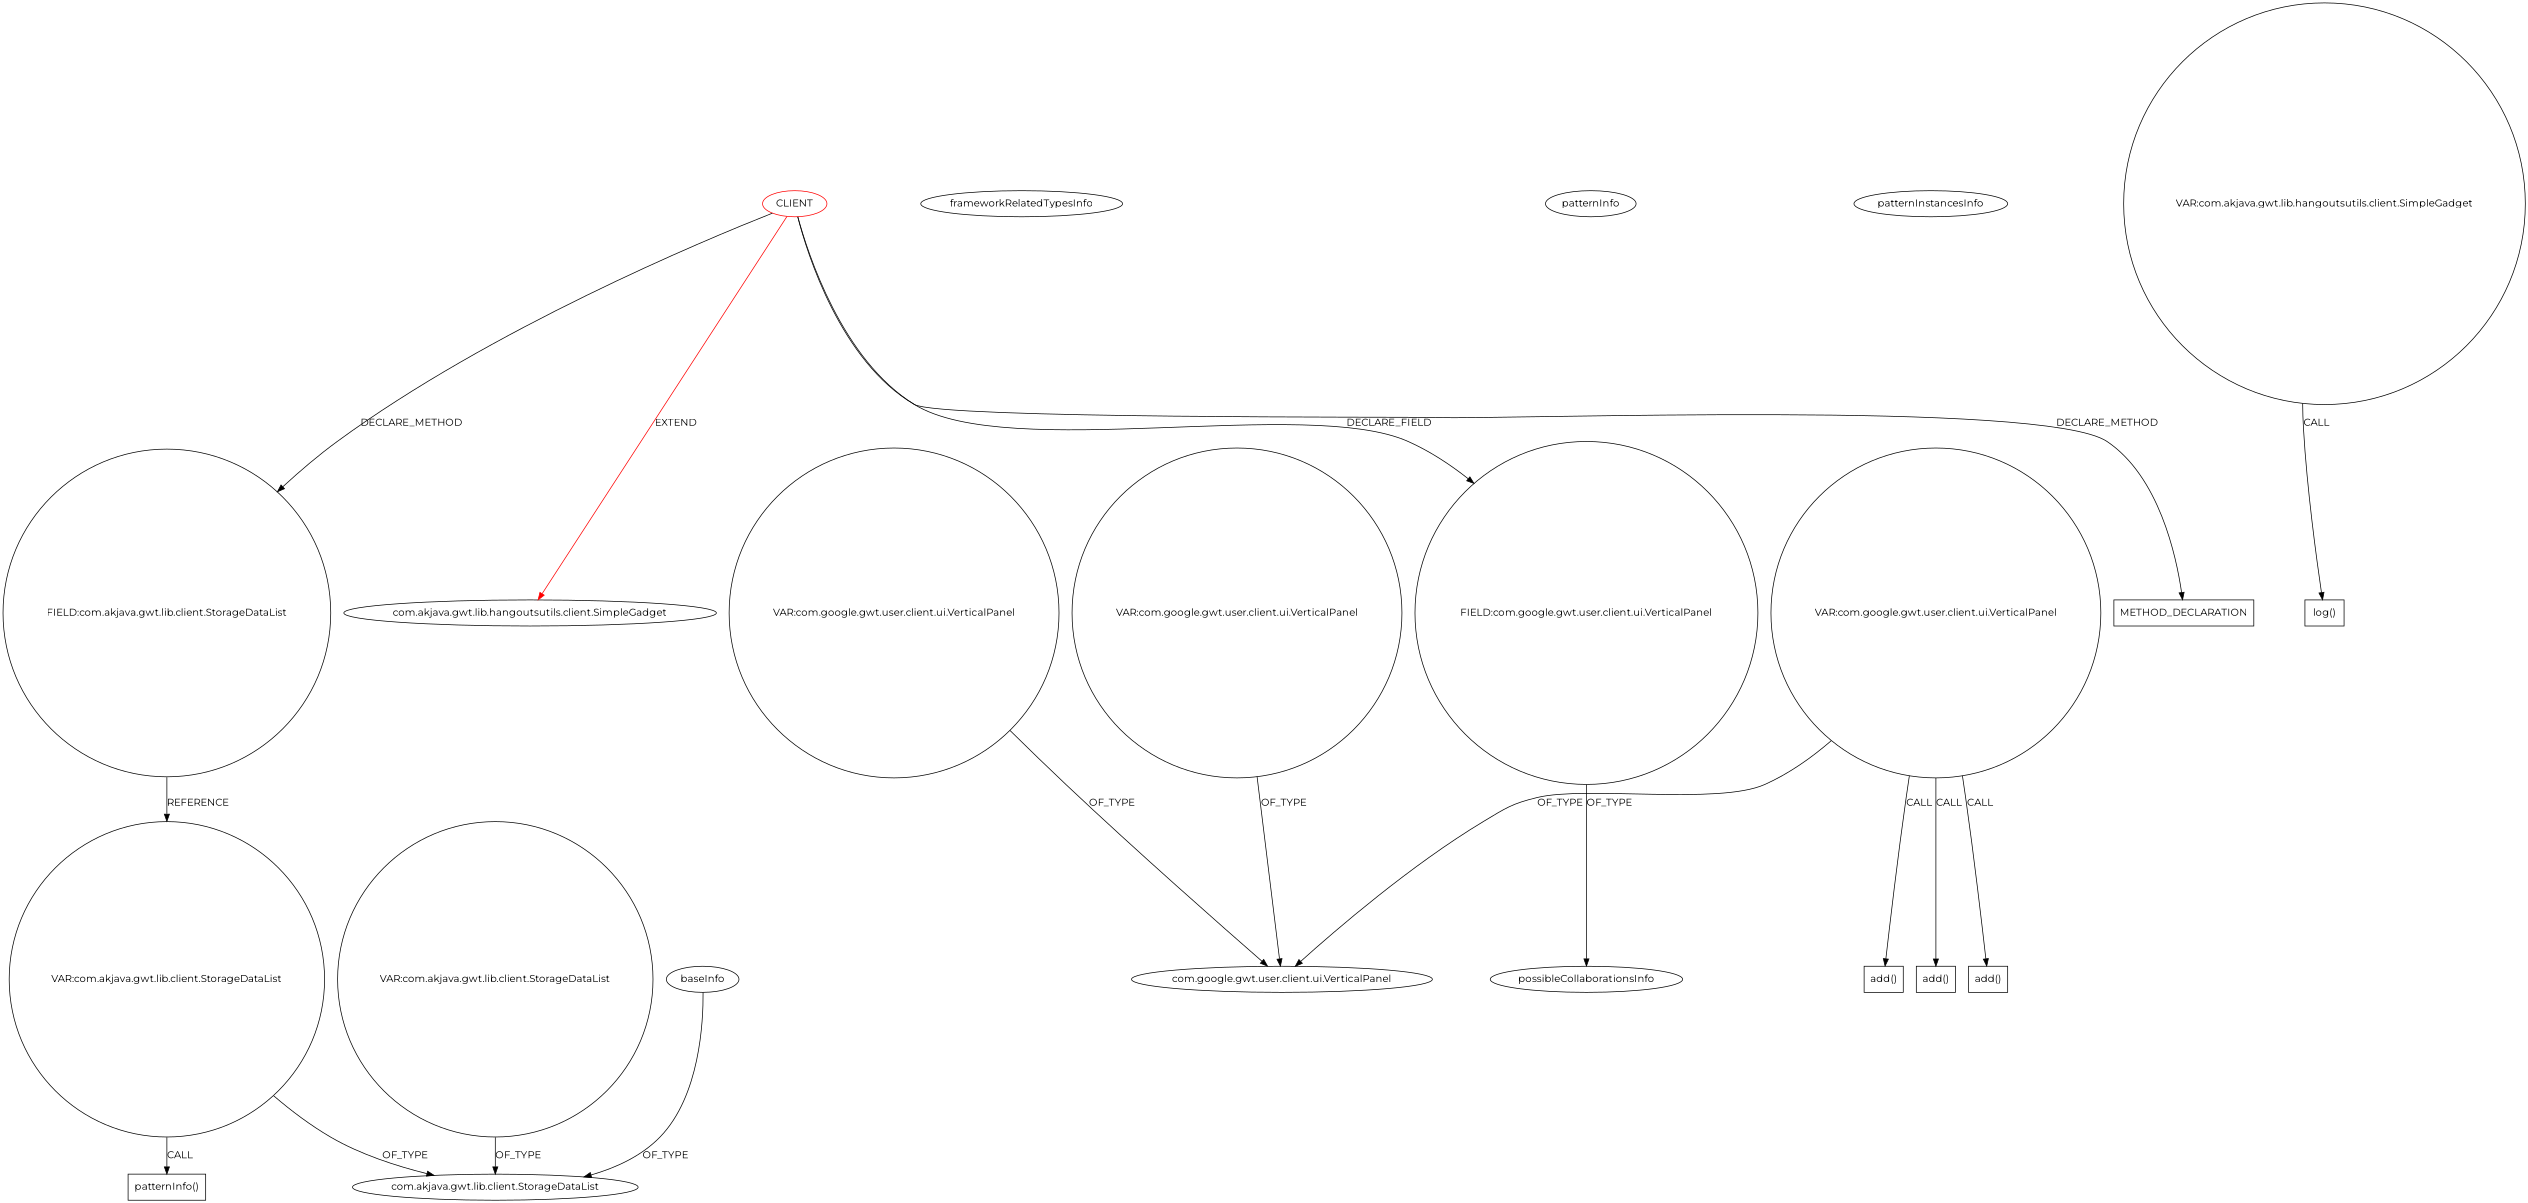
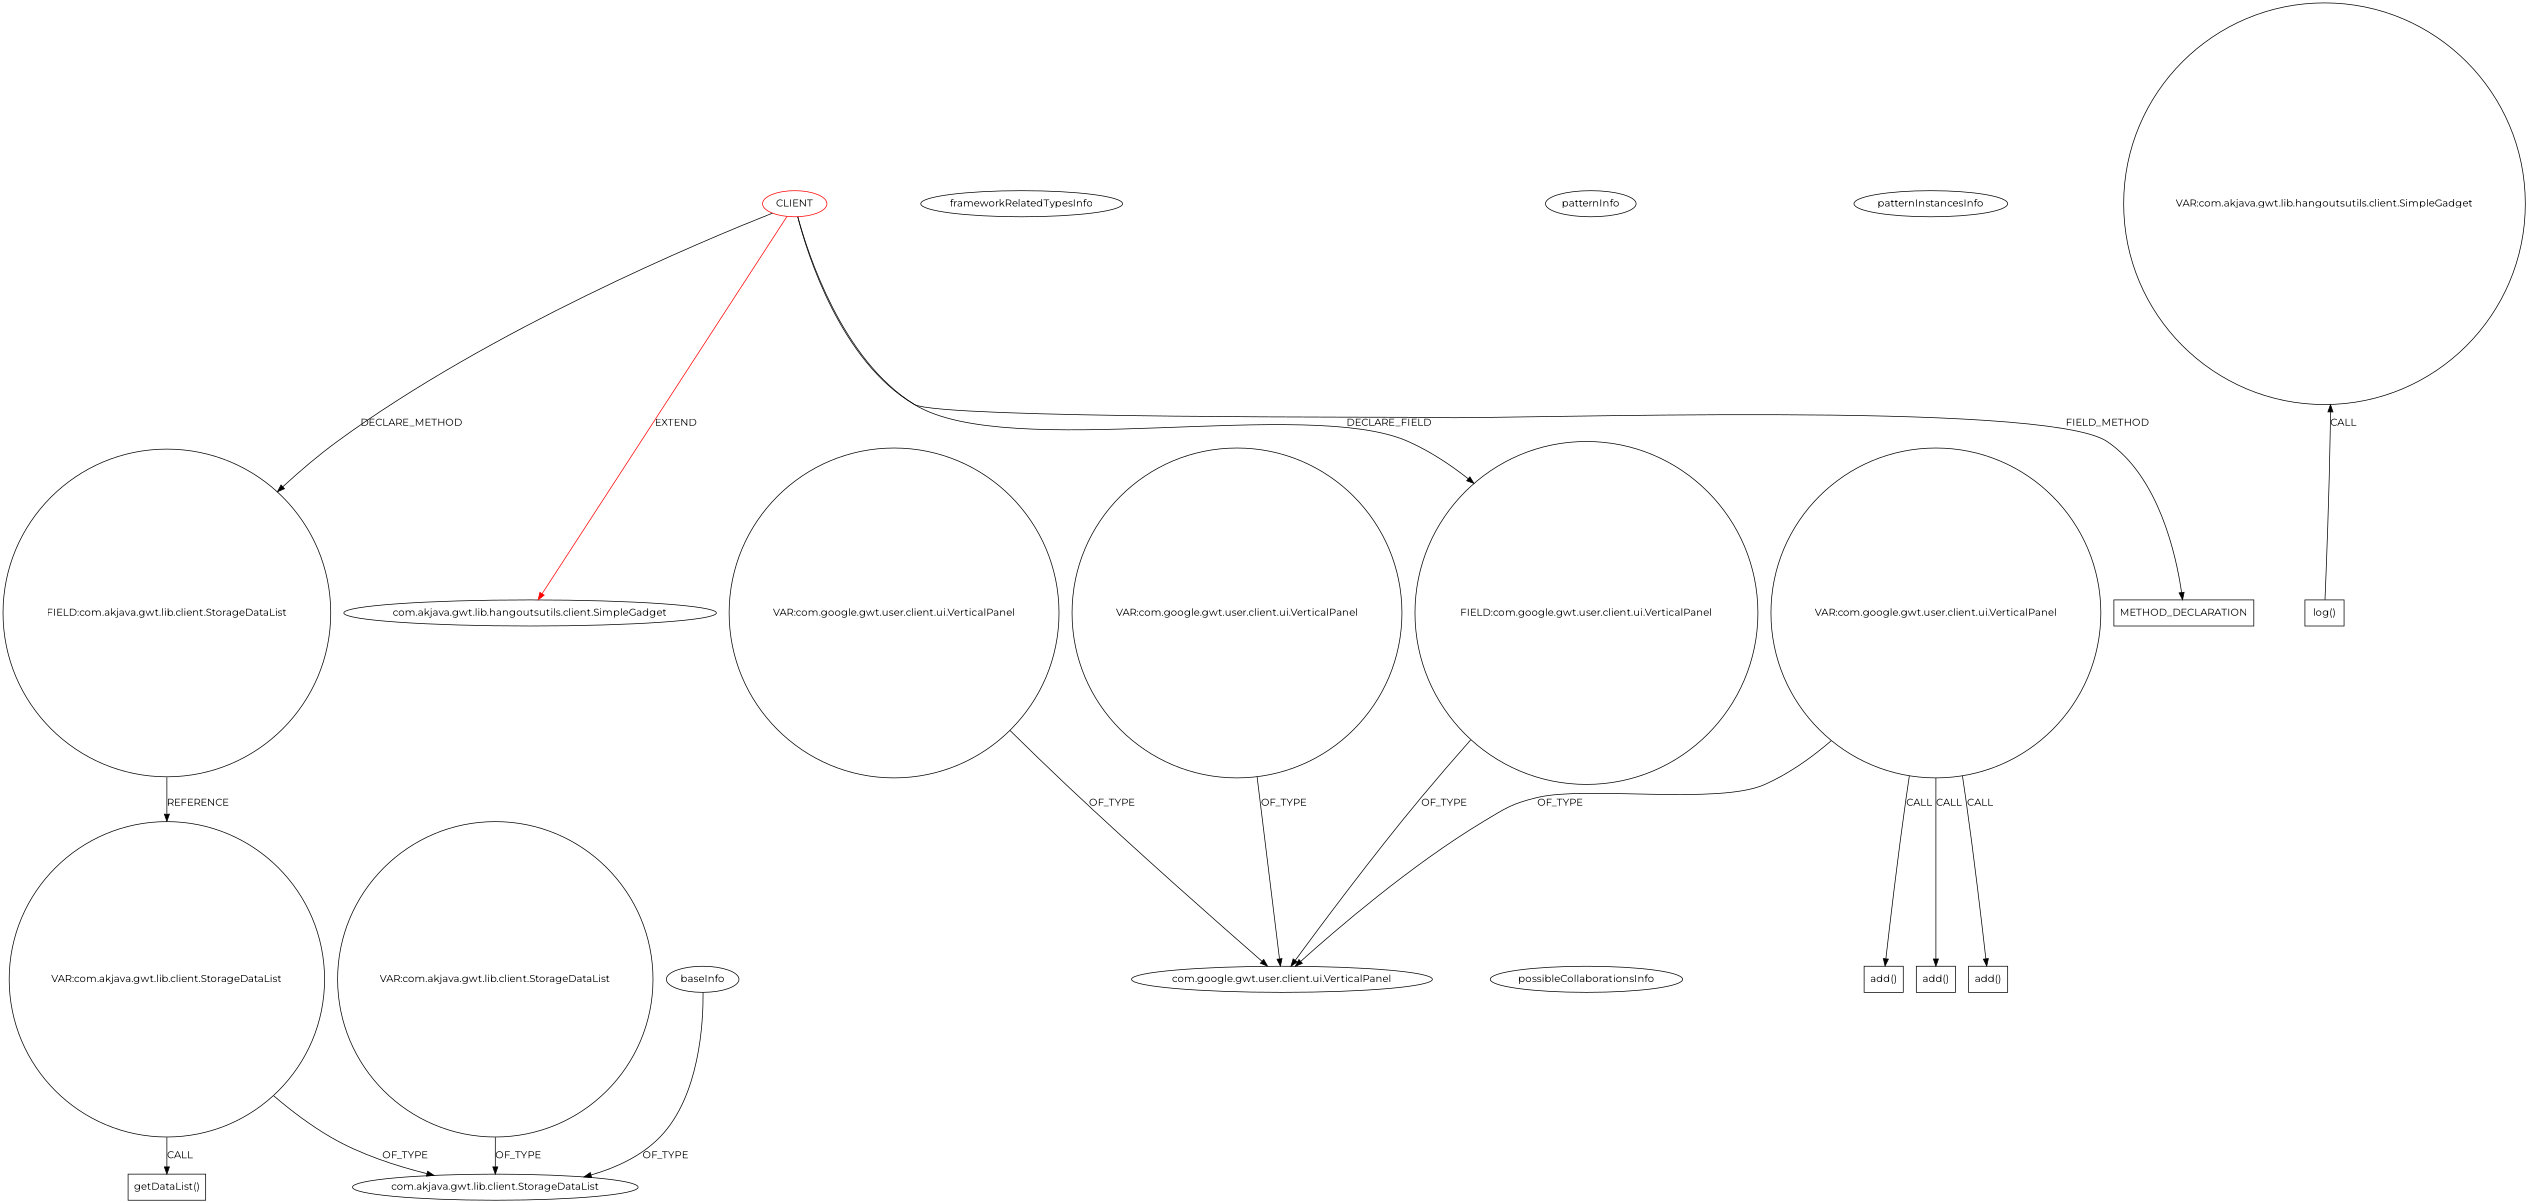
(2107, 423) -> (2107, 423)
(2309, 498) -> (2328, 506)
(1586, 872) -> (1380, 848)
(167, 1187) -> (167, 1187)
